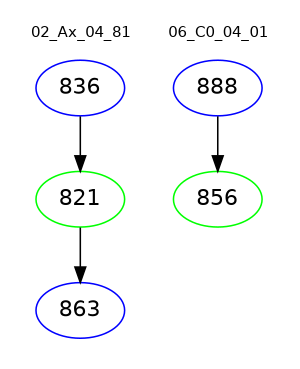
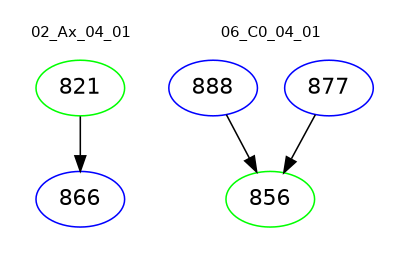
(81, 33) -> (81, 33)
(80, 88) -> none
none -> (329, 88)
(80, 310) -> (80, 199)
